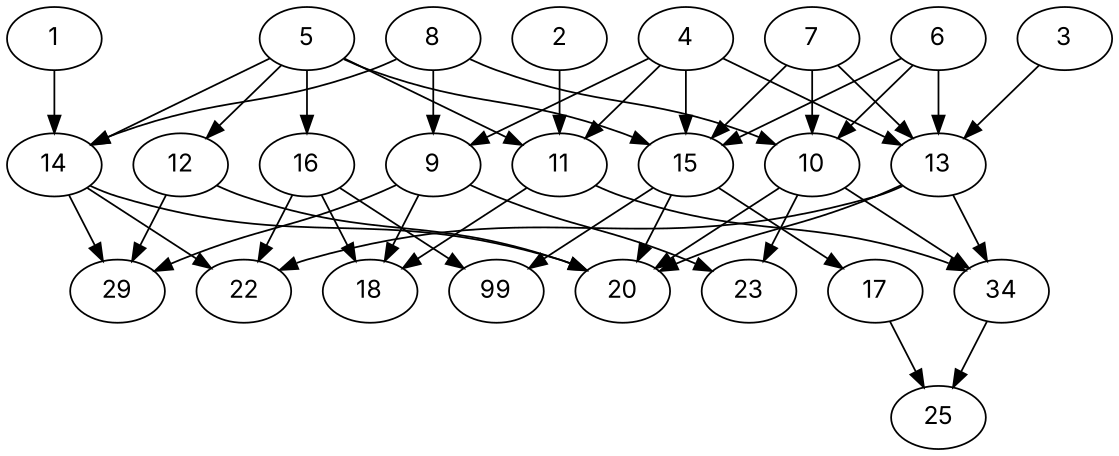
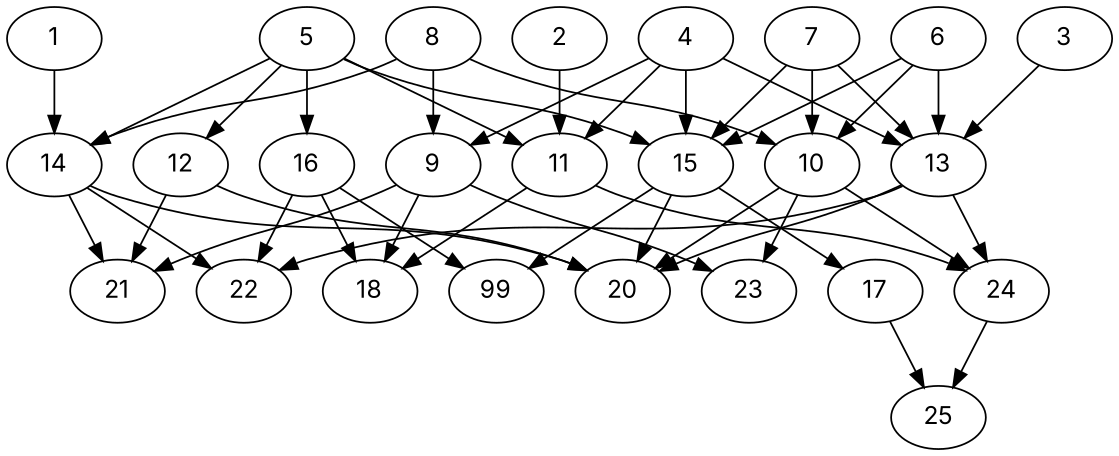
(118, 291) -> (118, 291)
(1002, 291) -> (1002, 291)
